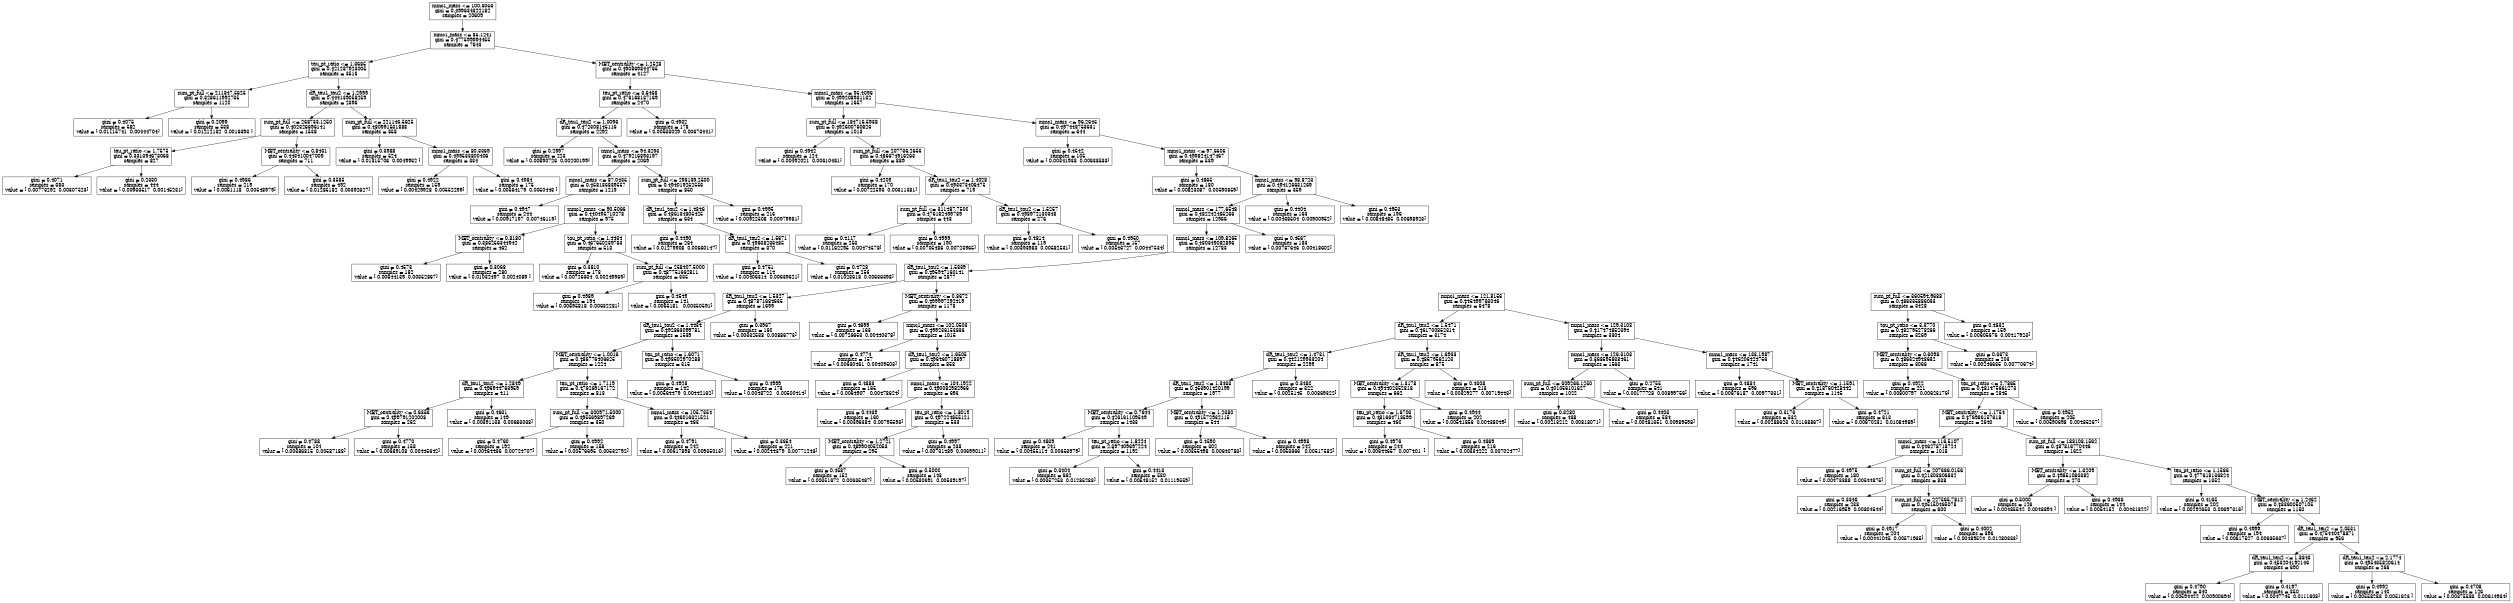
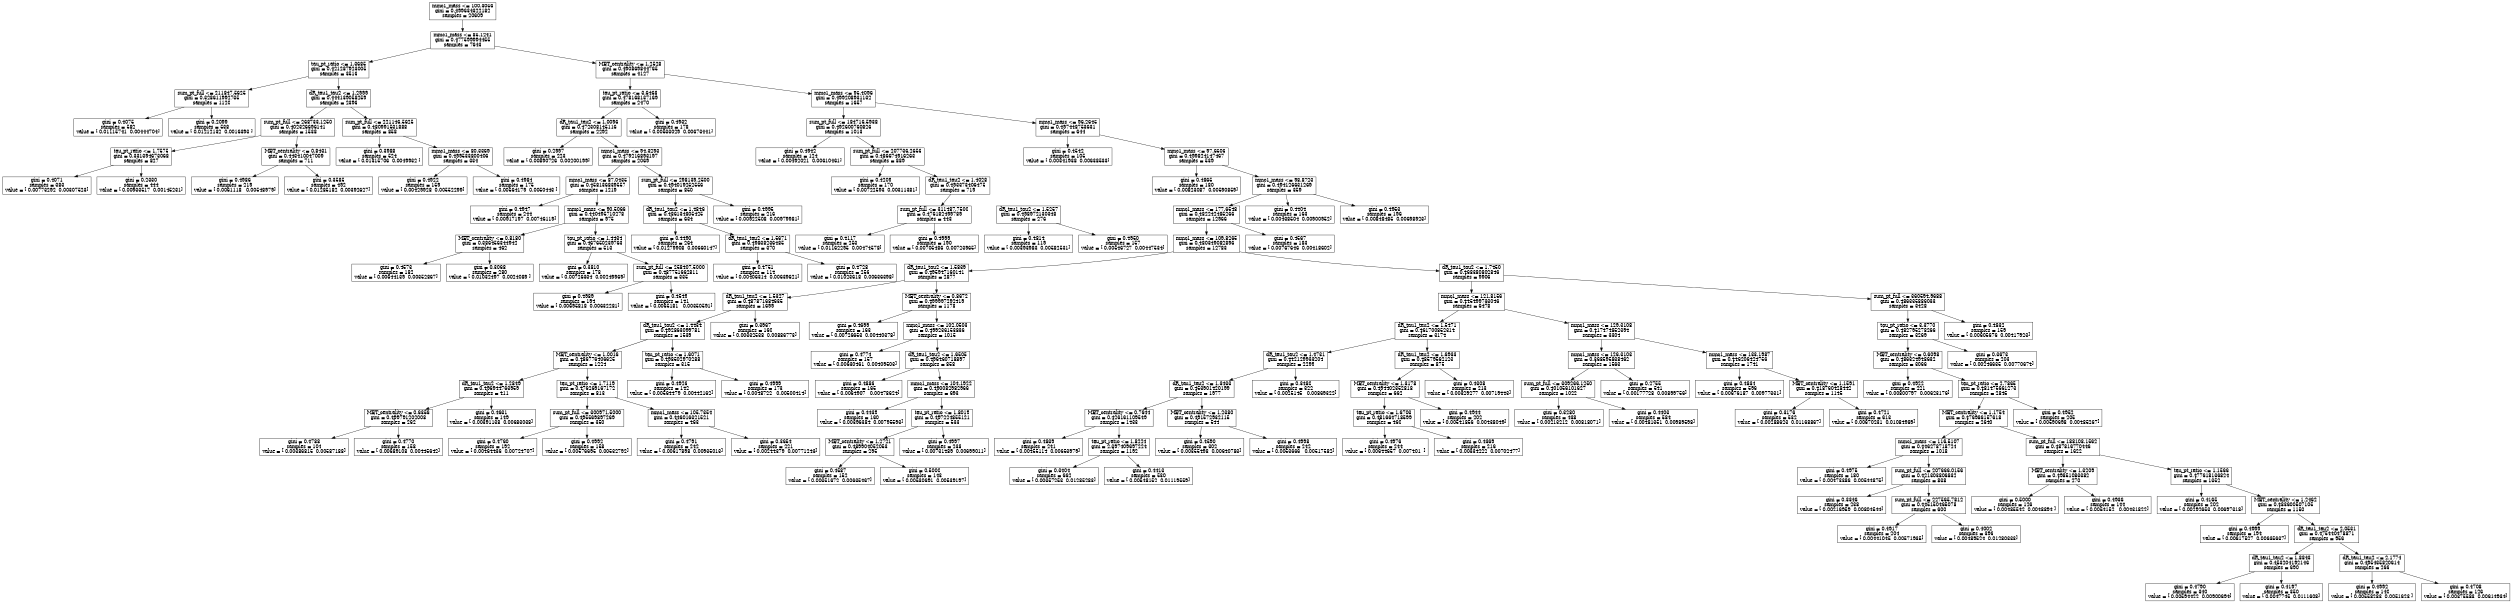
none -> (597, 198)
(992, 199) -> none
(490, 244) -> (490, 244)
none -> (1472, 273)
(1601, 360) -> (1601, 360)
